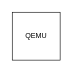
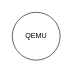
(36, 36) -> (36, 36)
